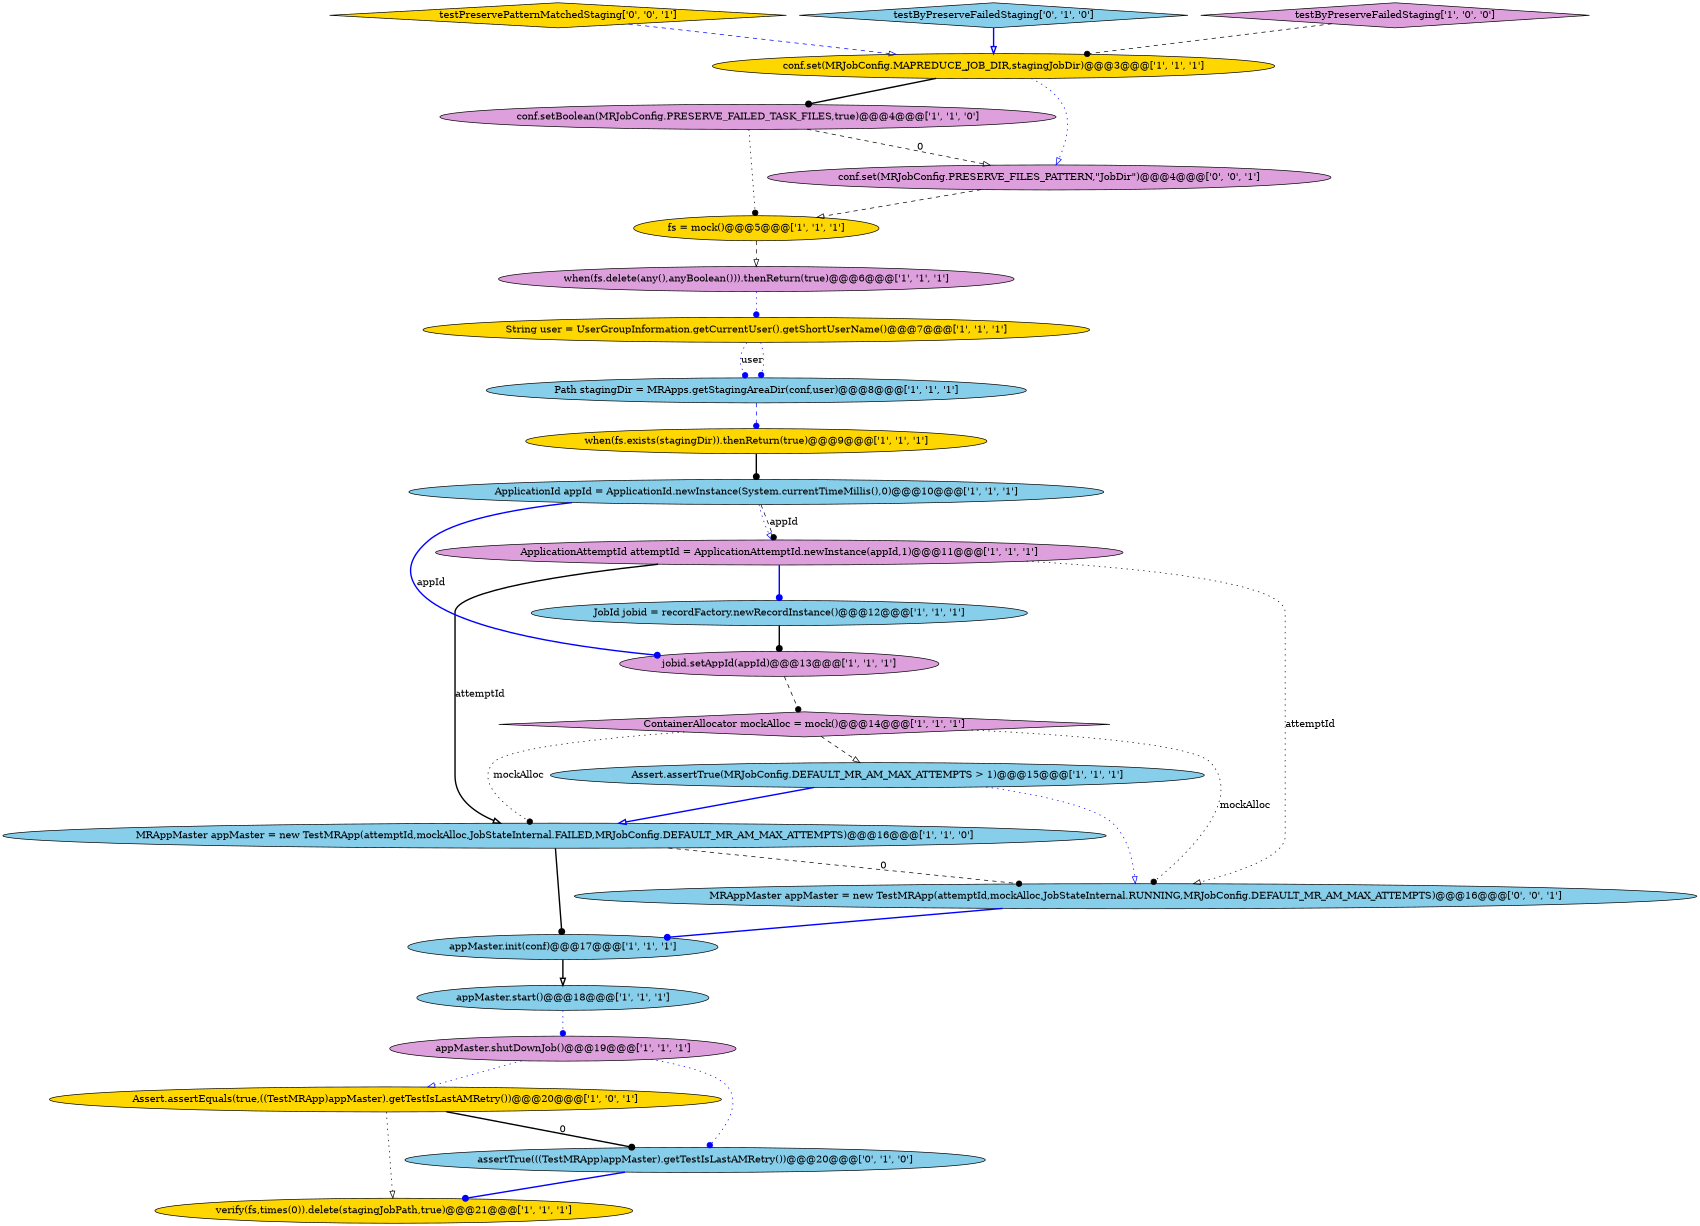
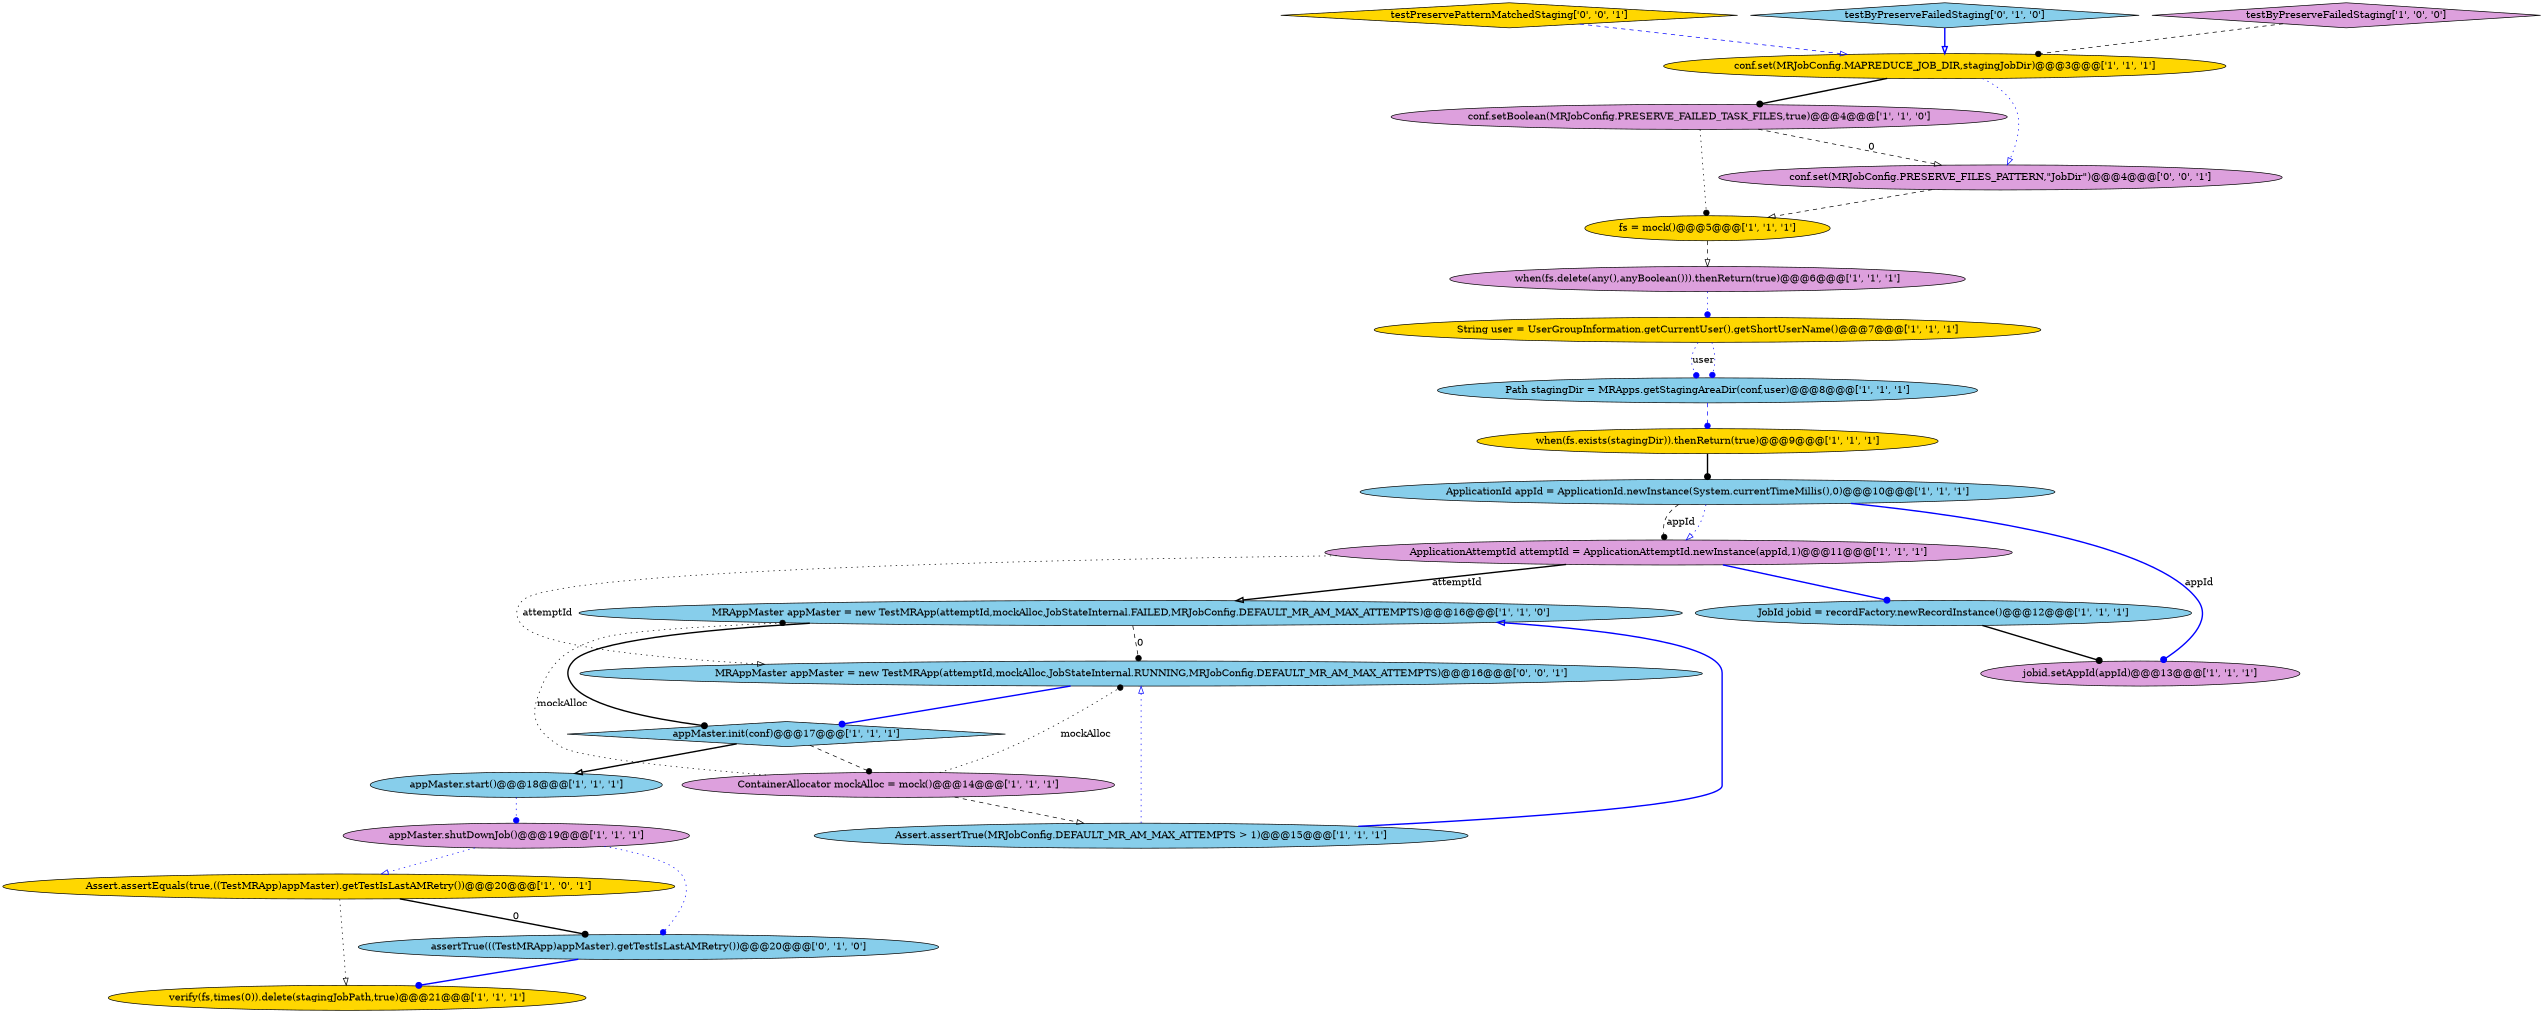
(791, 692) -> (838, 758)
(804, 724) -> (898, 785)
(563, 947) -> (786, 734)
